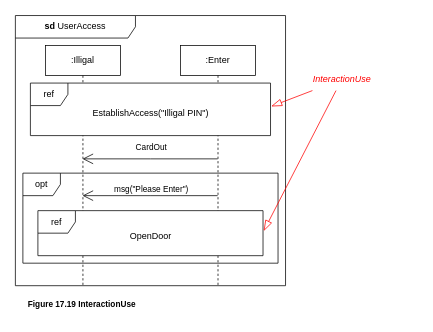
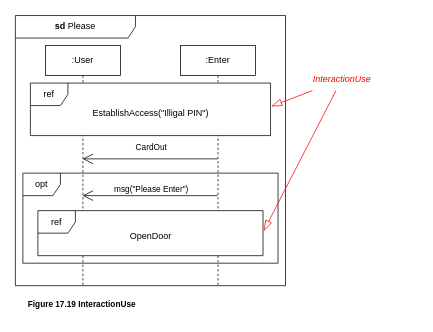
(75, 27) -> (75, 27)
(83, 60) -> (83, 60)
